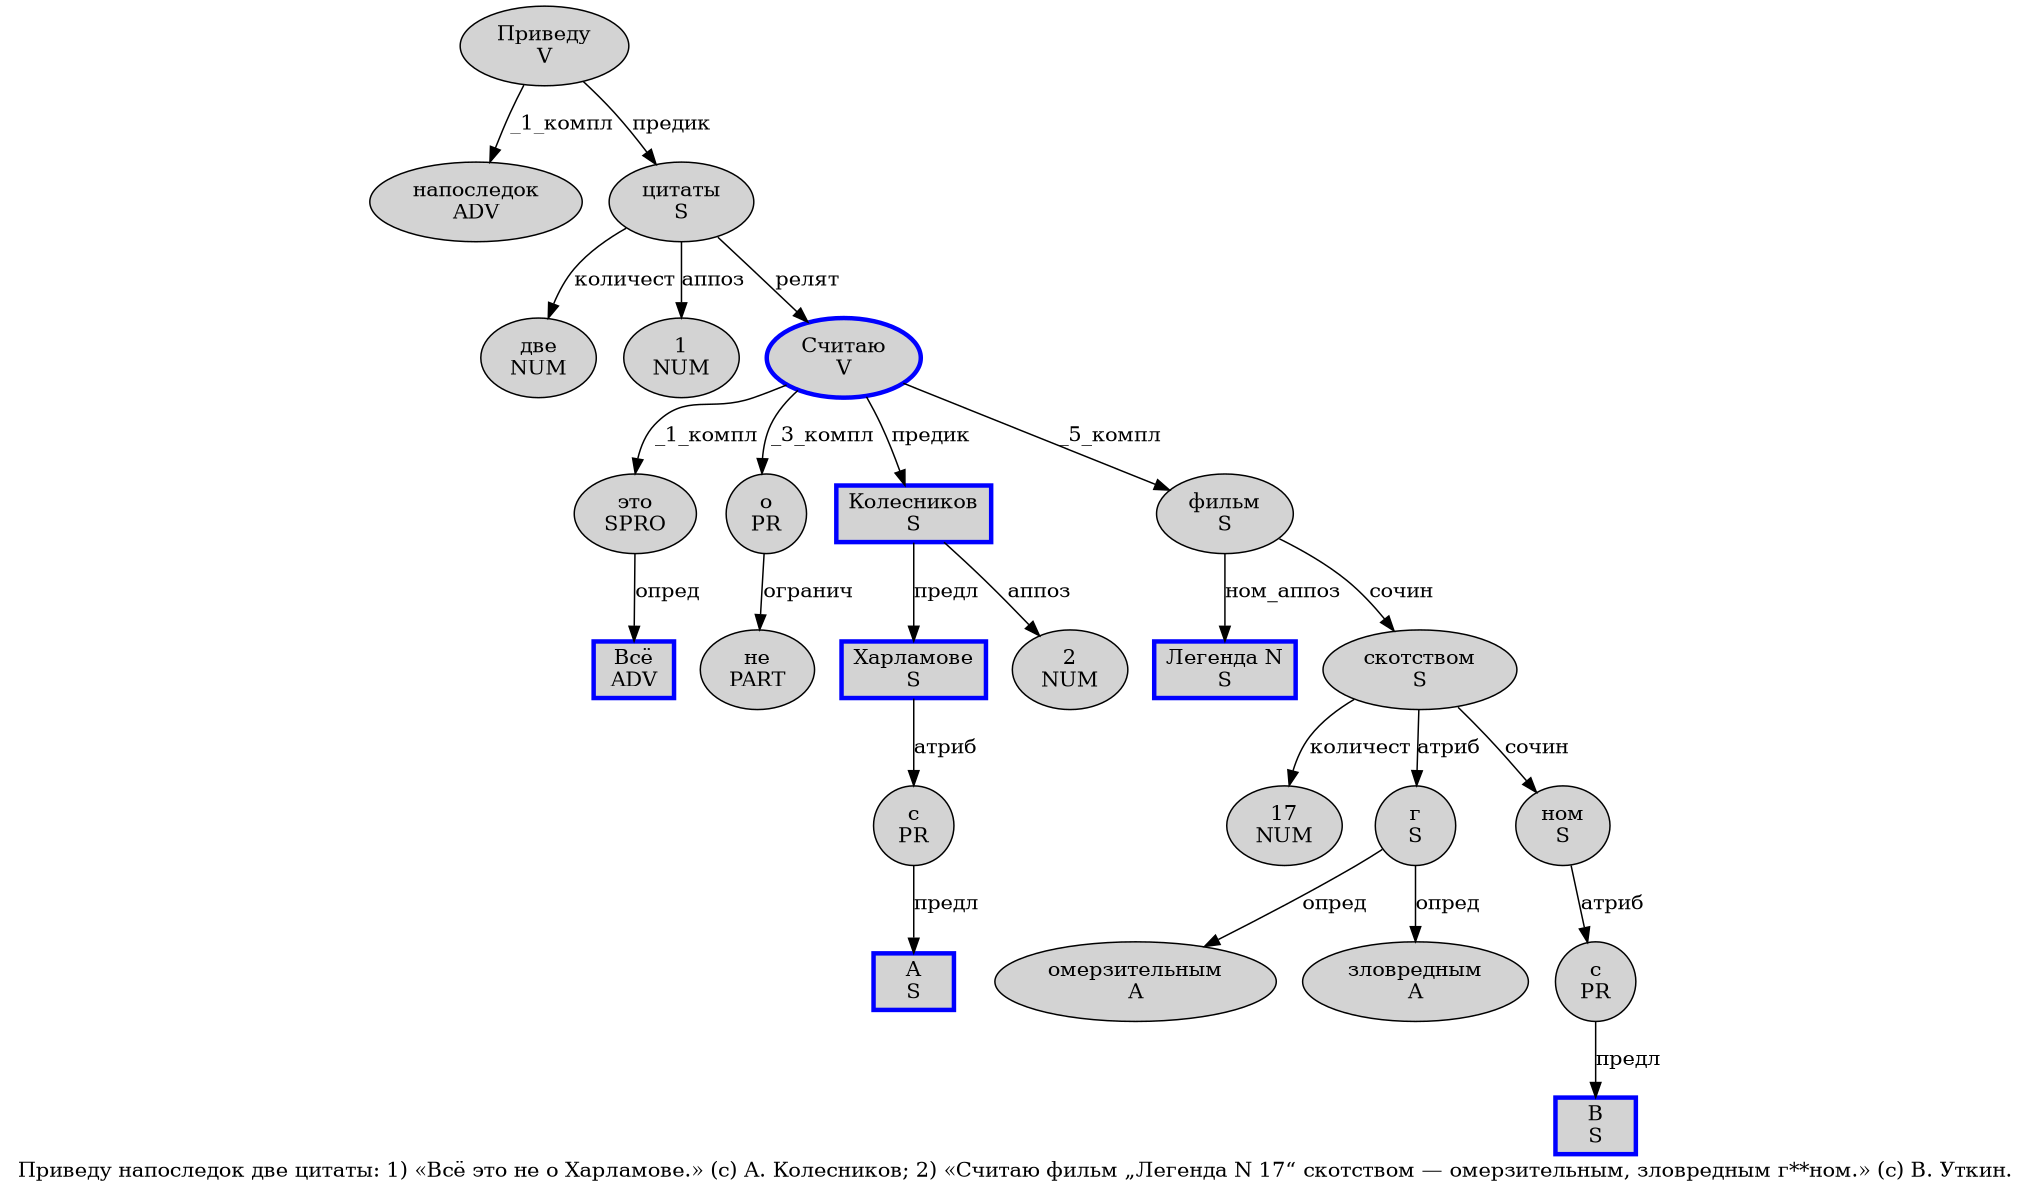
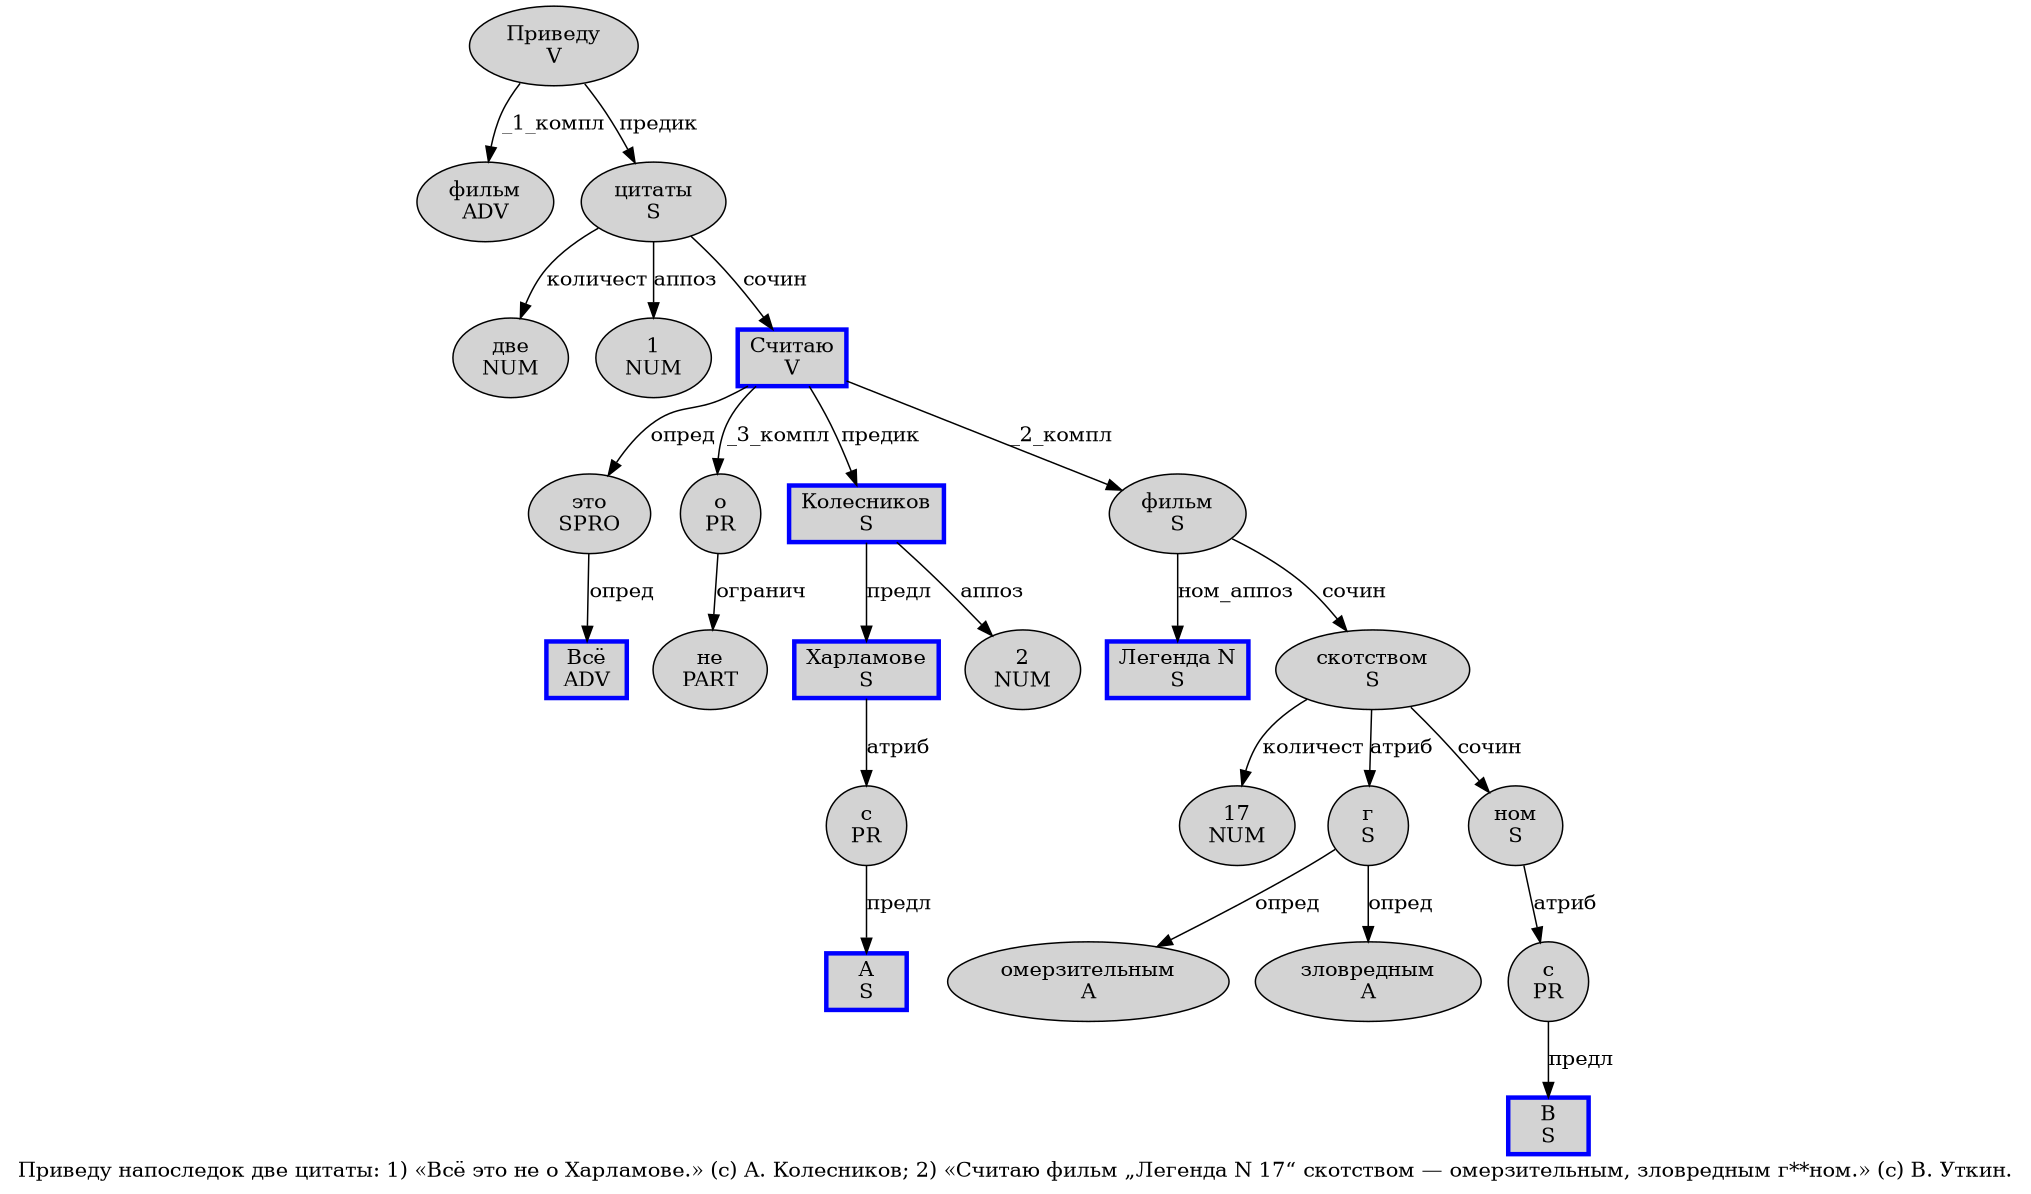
(476, 202) -> (485, 202)
(807, 280) -> (775, 280)
(844, 358) -> (792, 358)
(707, 436) -> (683, 436)
(1110, 436) -> (1062, 436)
